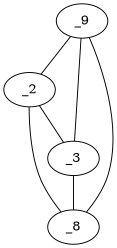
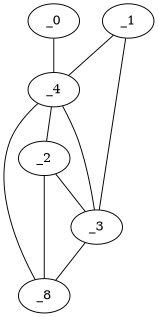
none -> (54, 21)
(82, 21) -> (54, 90)
none -> (128, 21)
